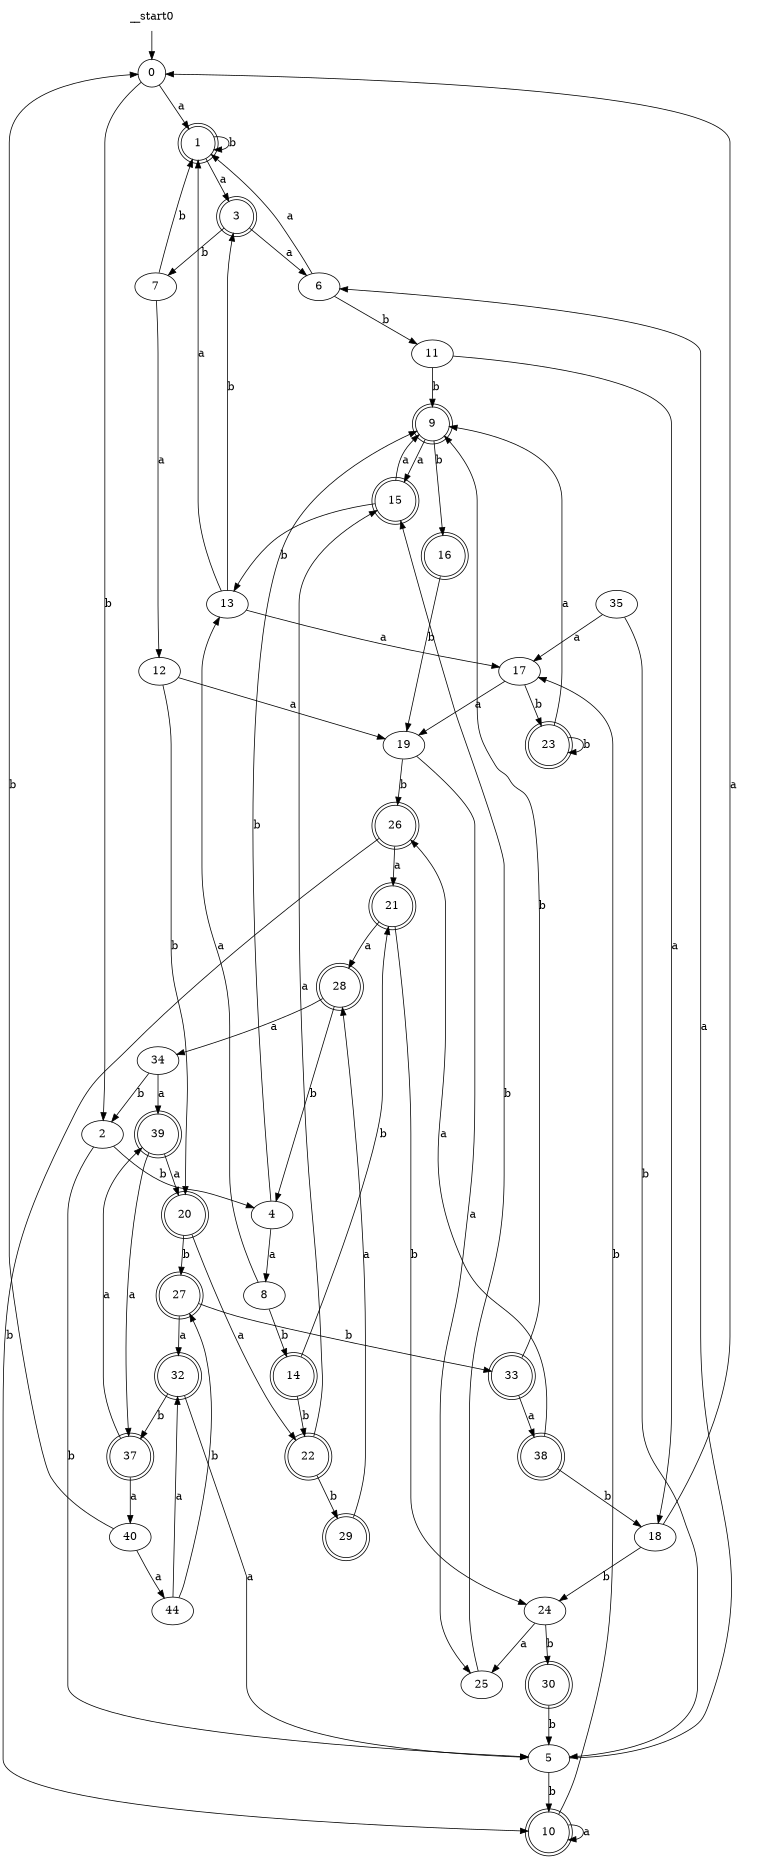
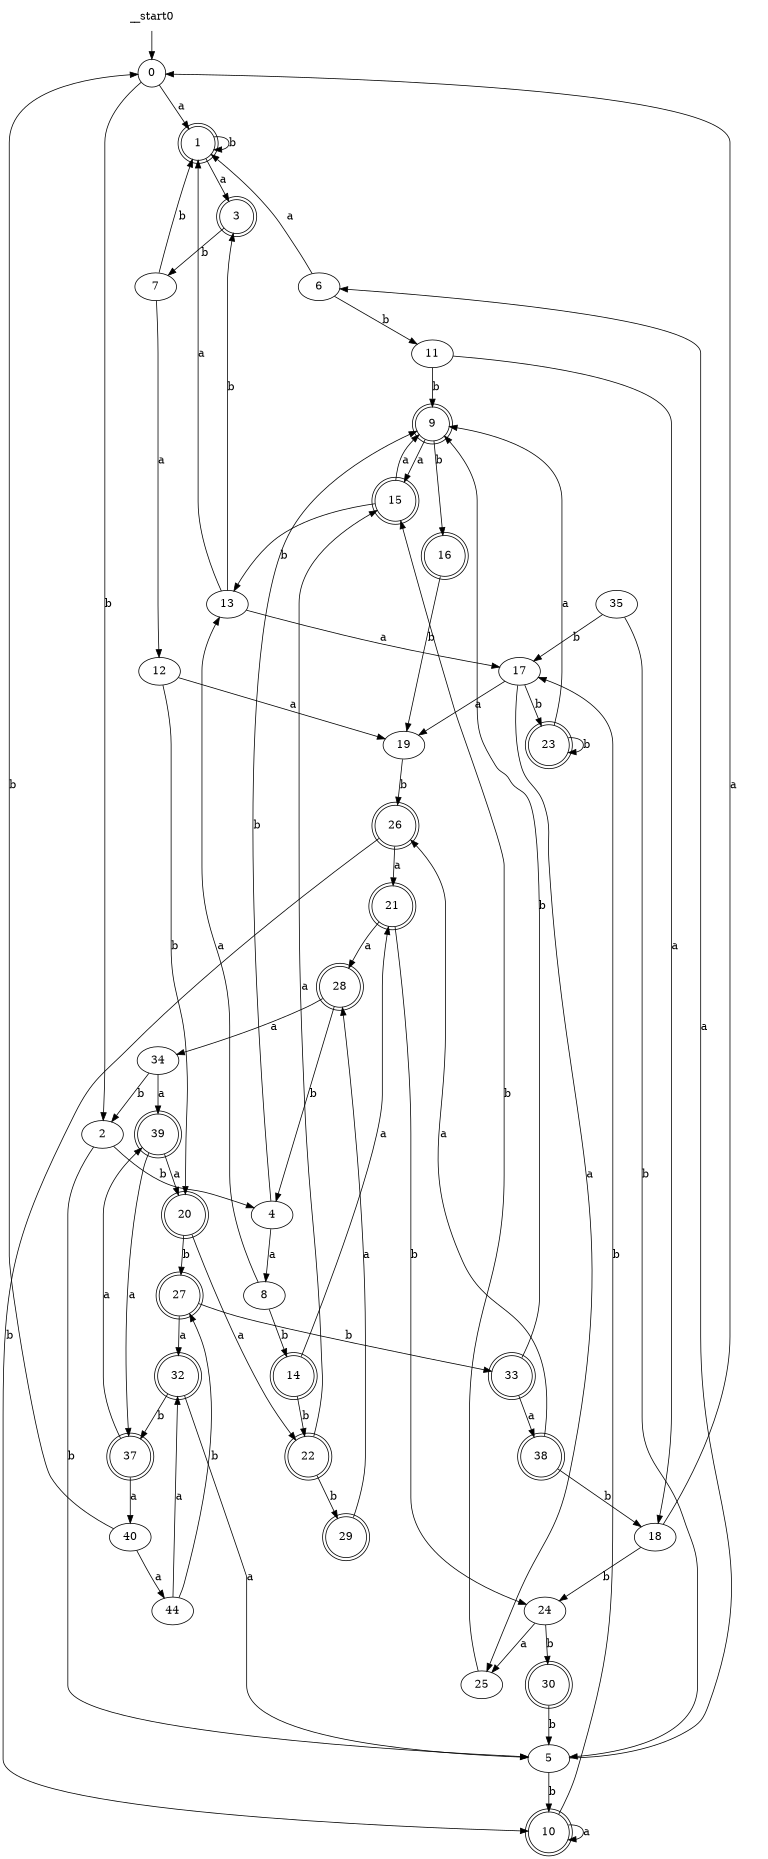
(275, 249) -> none
(577, 638) -> (577, 638)
(383, 1134) -> (383, 1134)
(469, 1205) -> (586, 1179)
